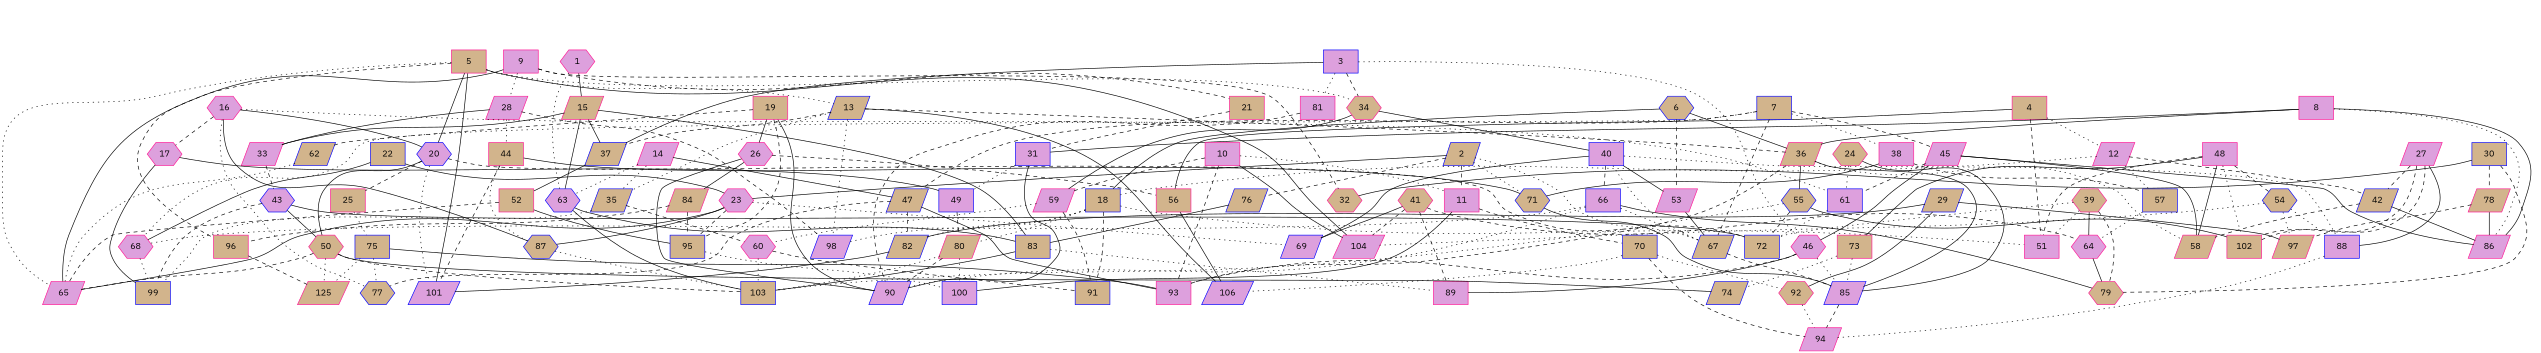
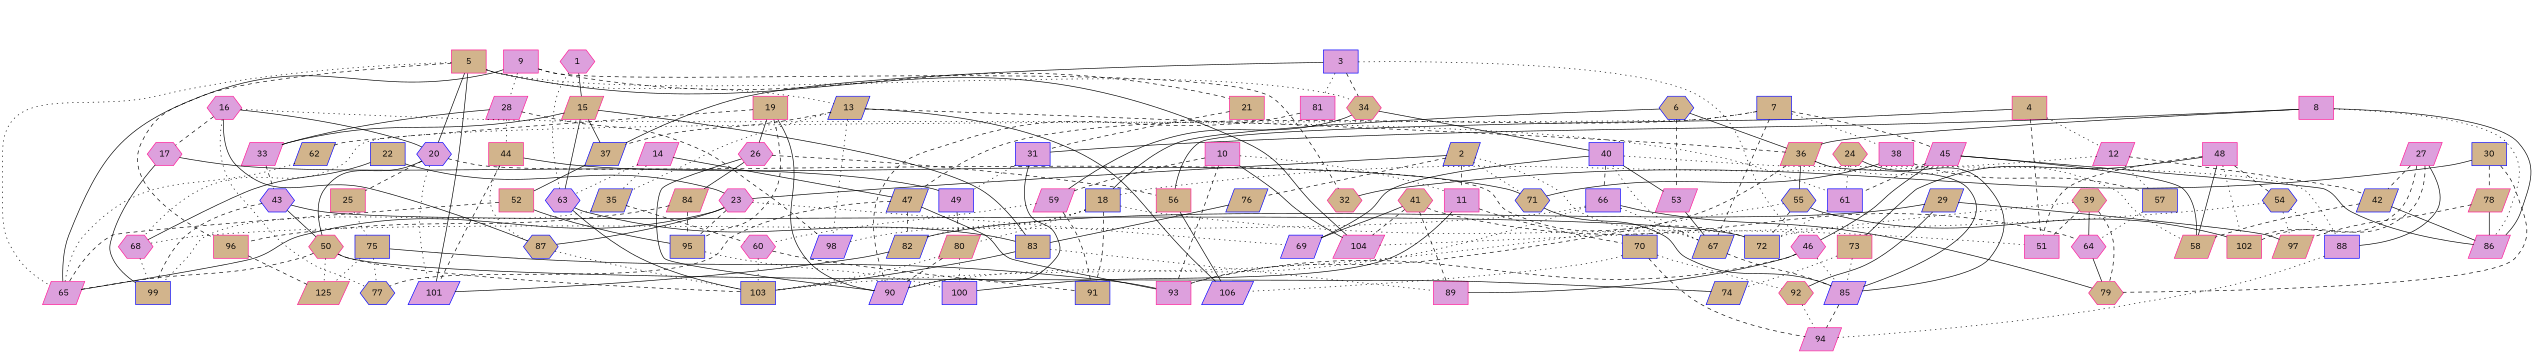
(2065, 224) -> (2065, 224)
